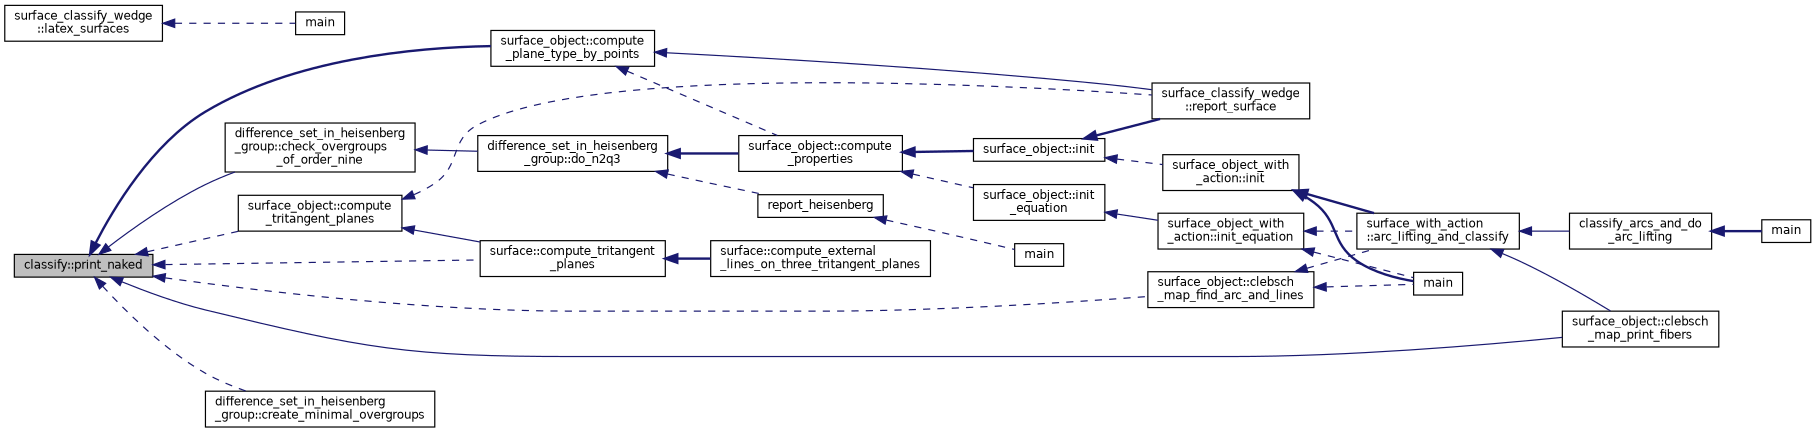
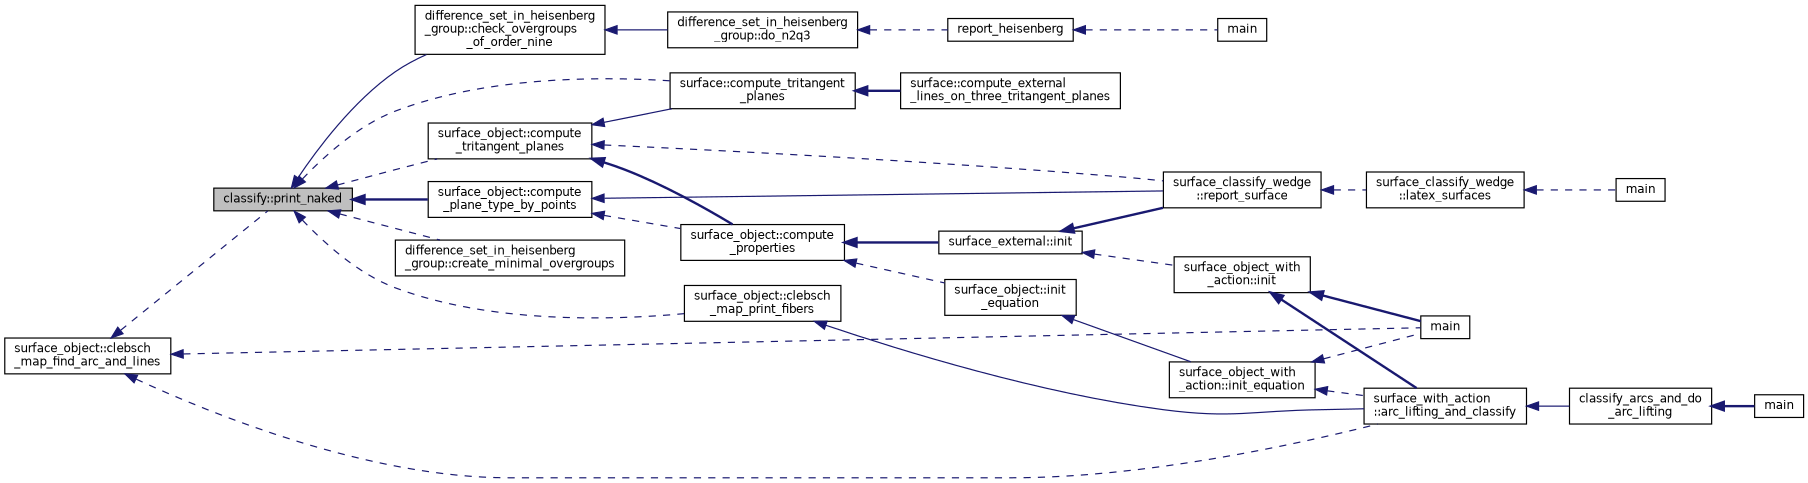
(1039, 150) -> (1010, 242)
(709, 153) -> (670, 190)
none -> (1350, 190)
(1557, 280) -> (1091, 397)
(656, 311) -> (194, 271)
(838, 357) -> (481, 309)
